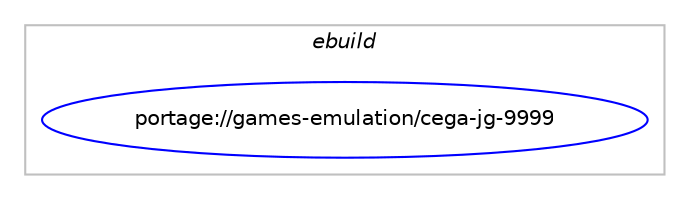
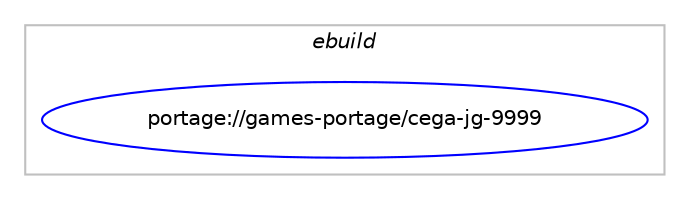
(345, 120) -> (345, 120)
